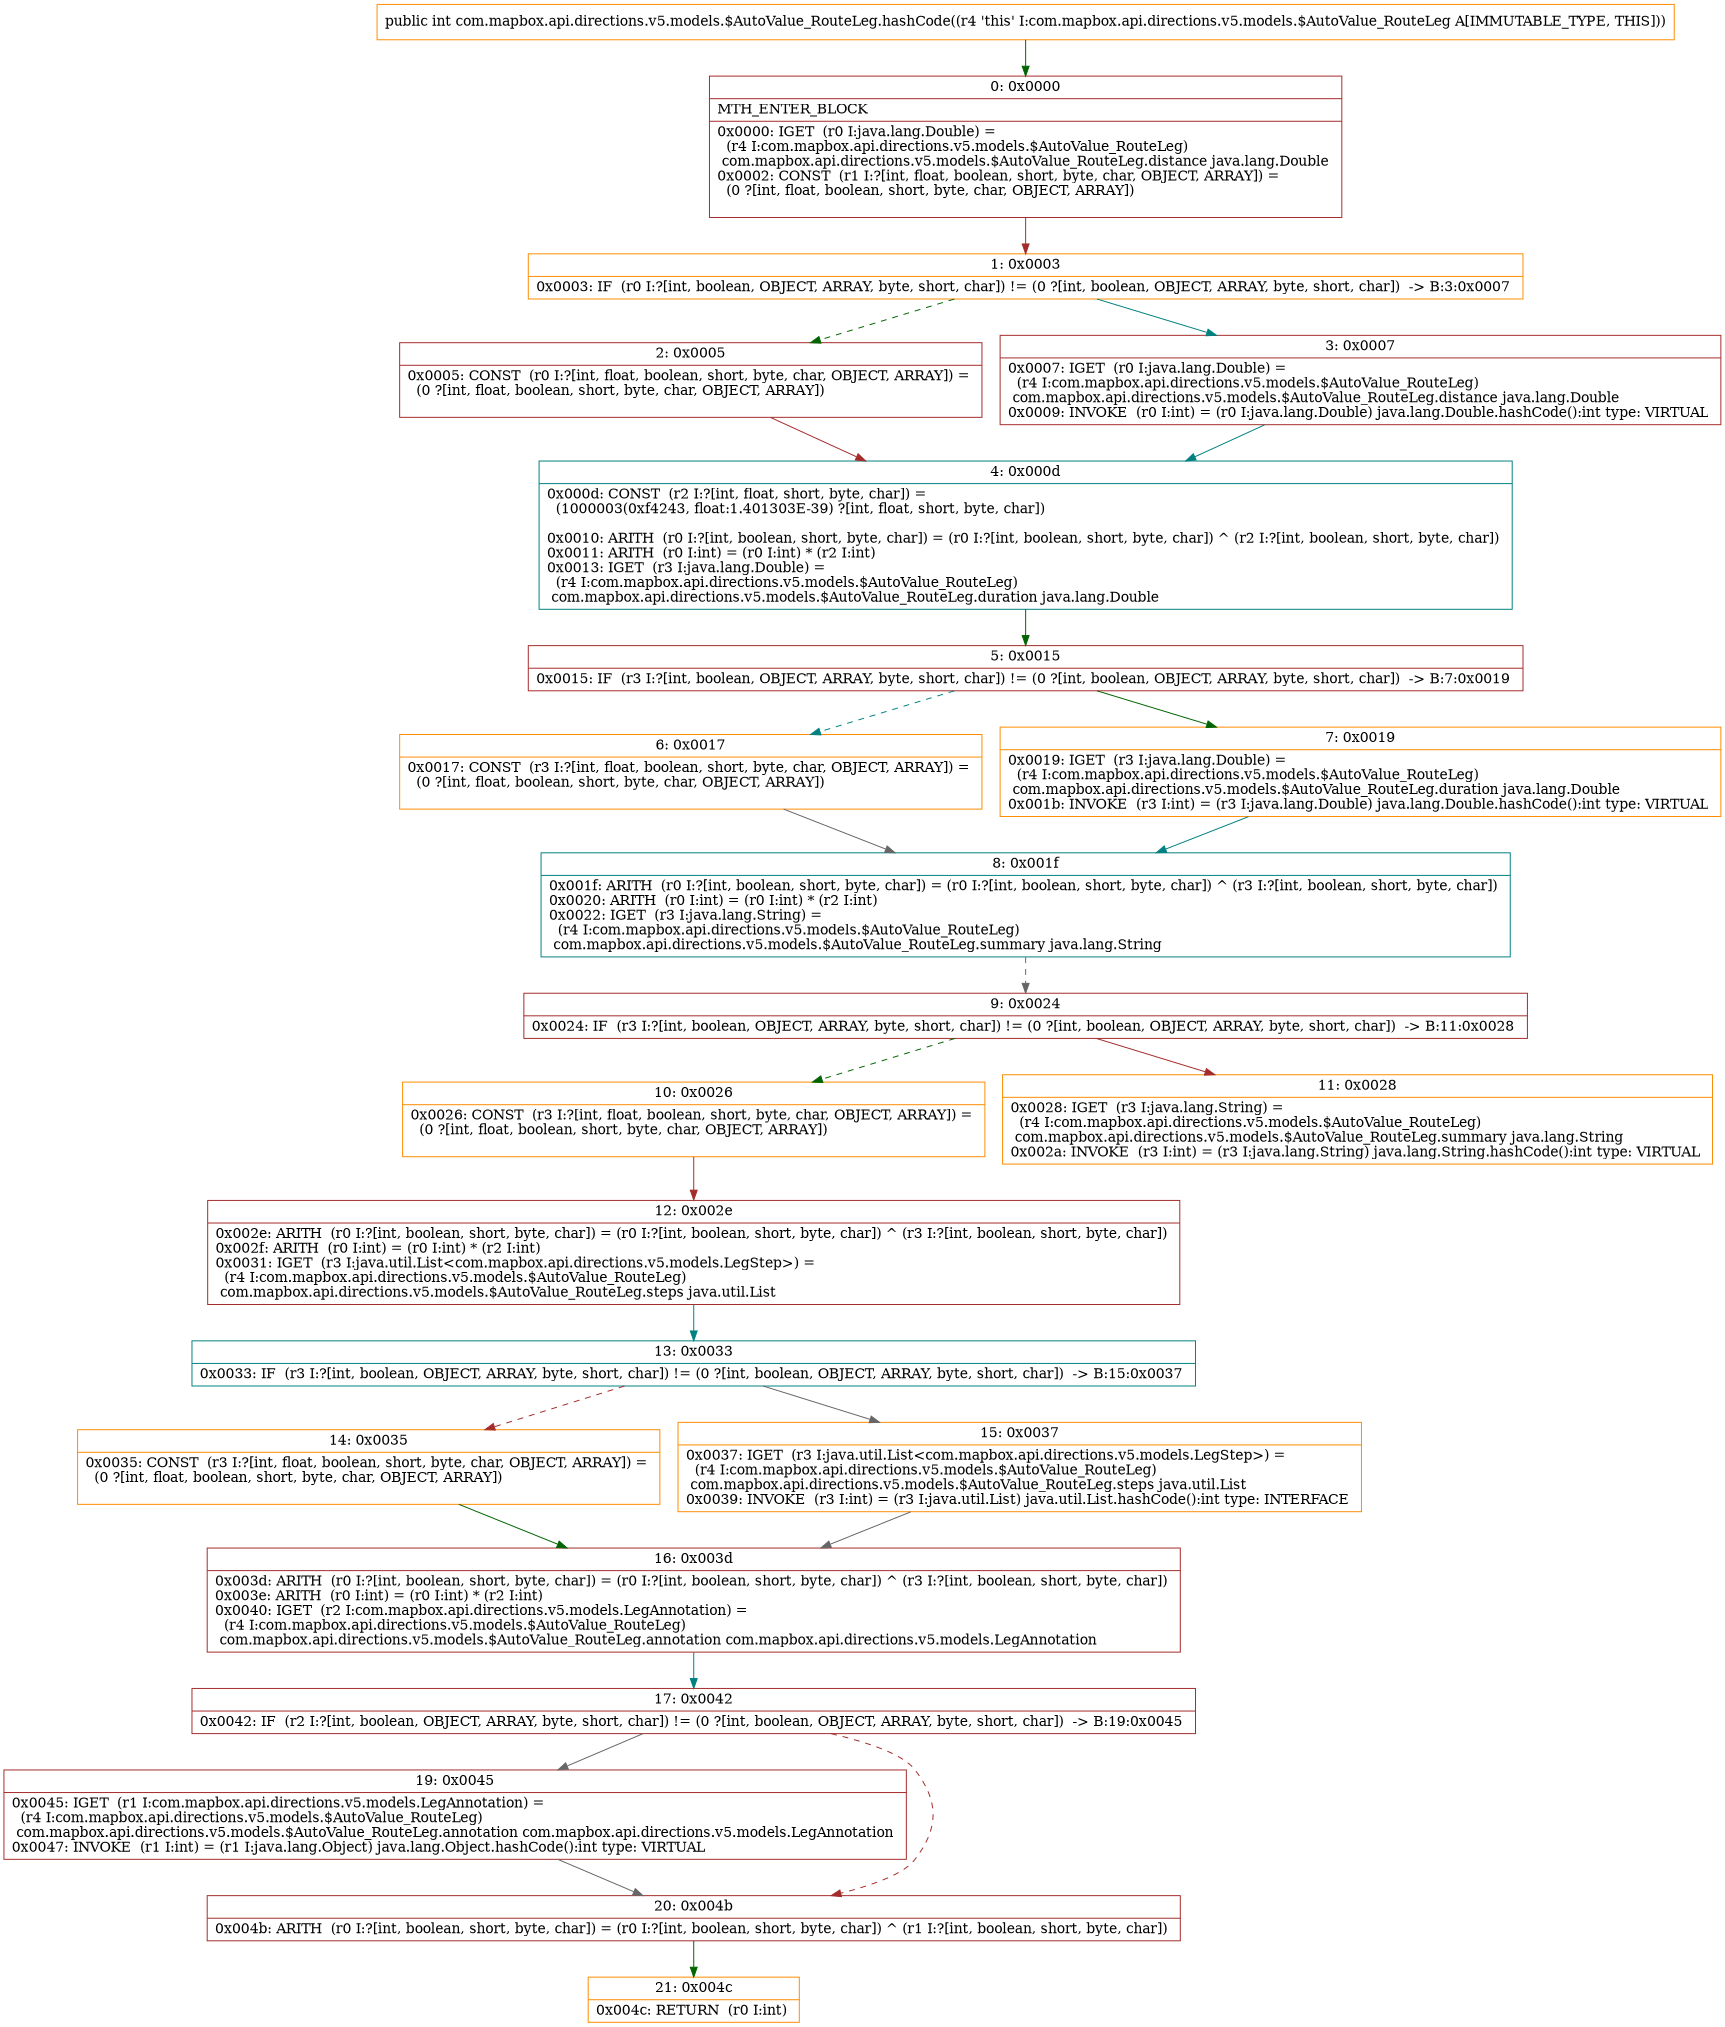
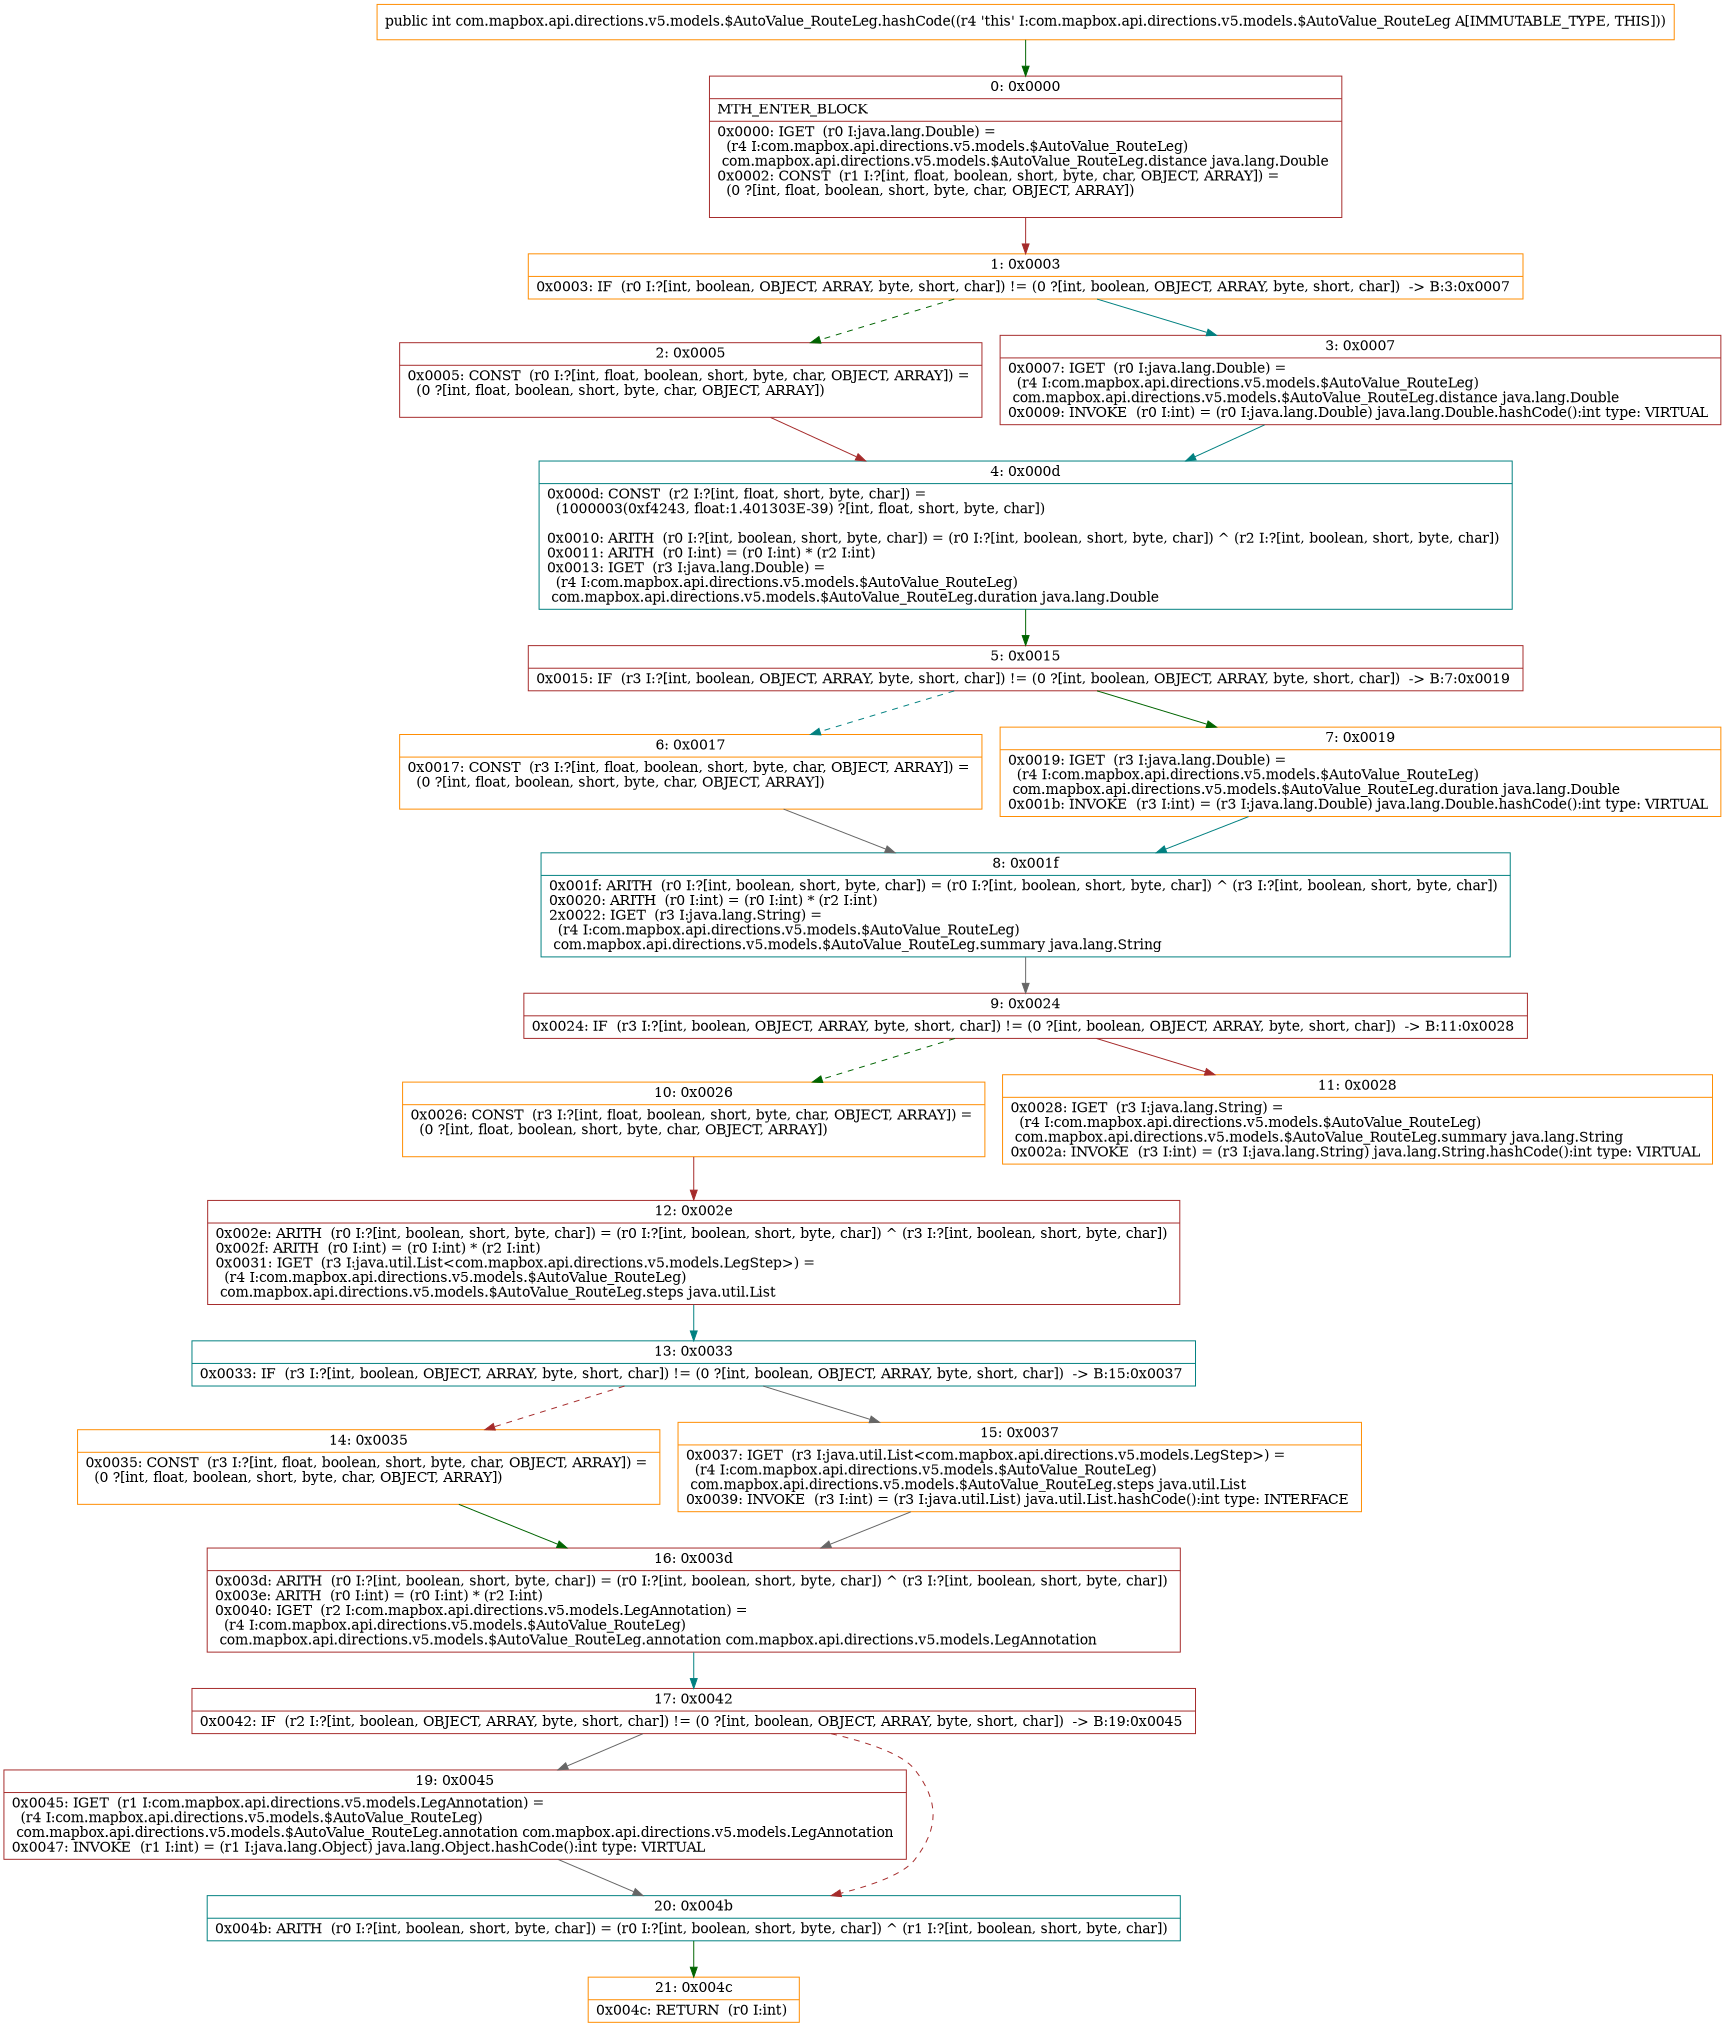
(688, 916) -> (688, 916)
(1026, 970) -> (1026, 970)
(694, 1918) -> (694, 1918)
